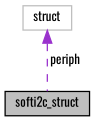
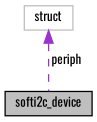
(47, 104) -> (49, 104)
